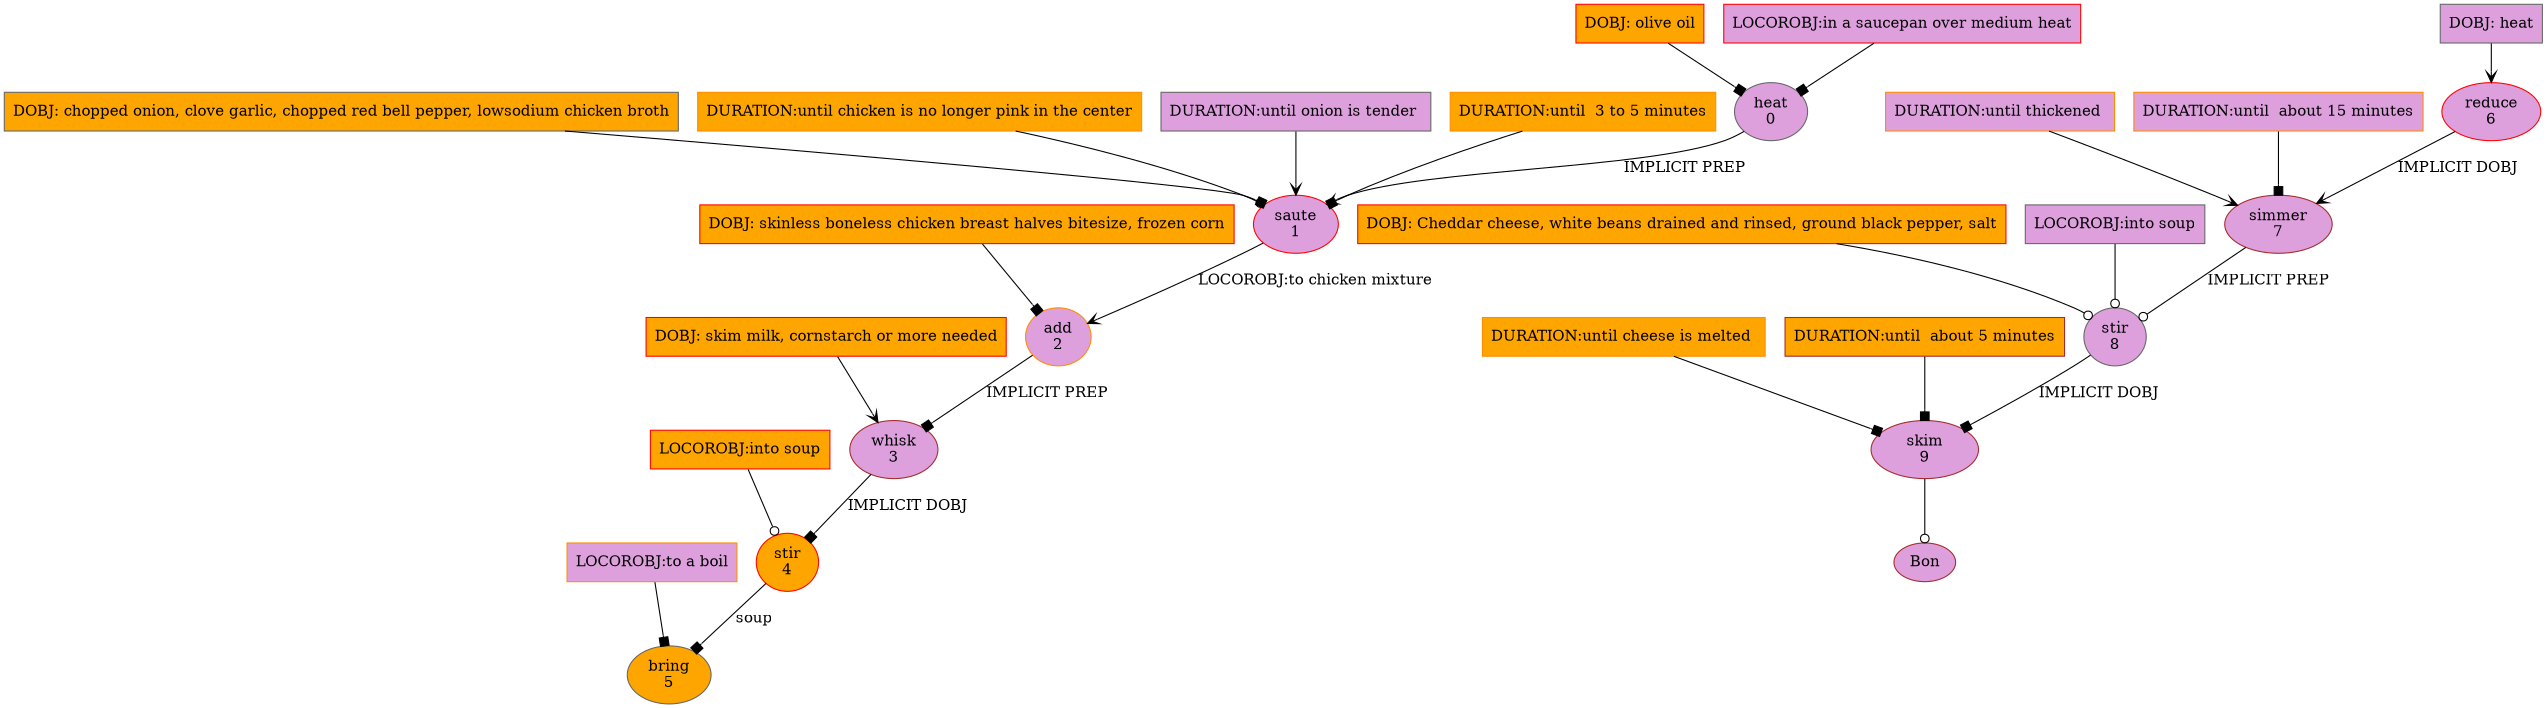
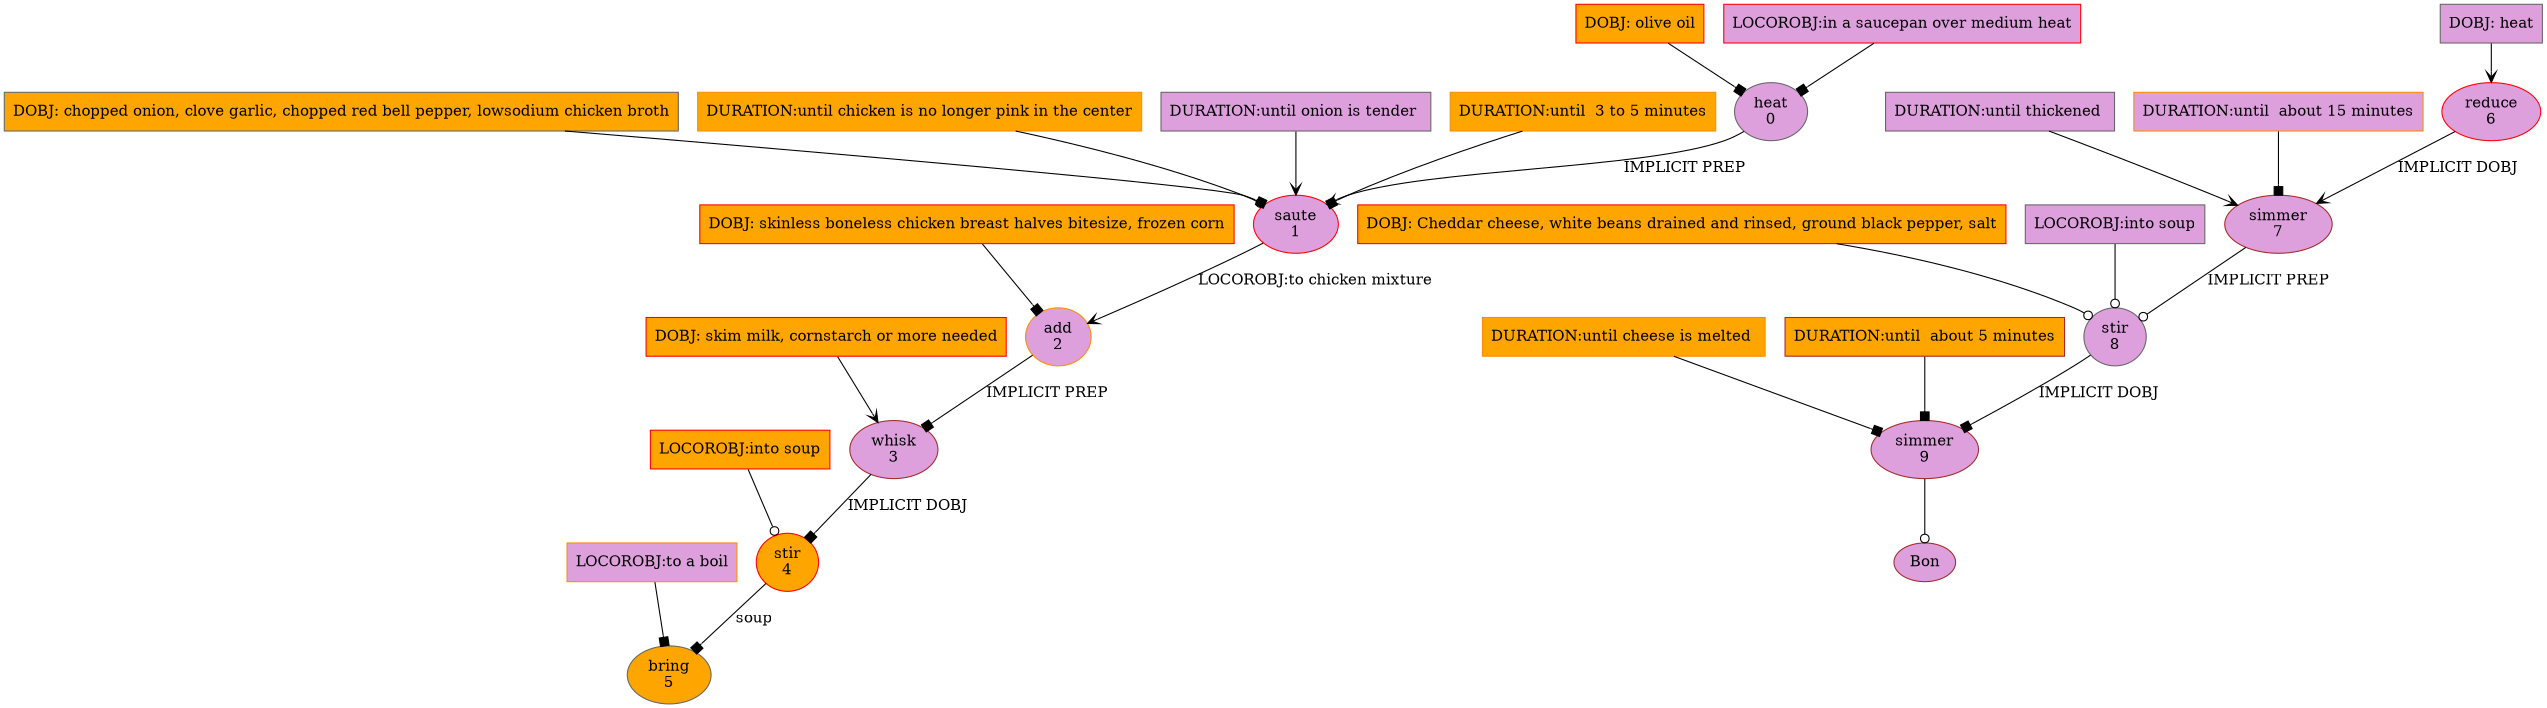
(2000, 112) -> (2000, 112)
(1925, 450) -> (1925, 450)
